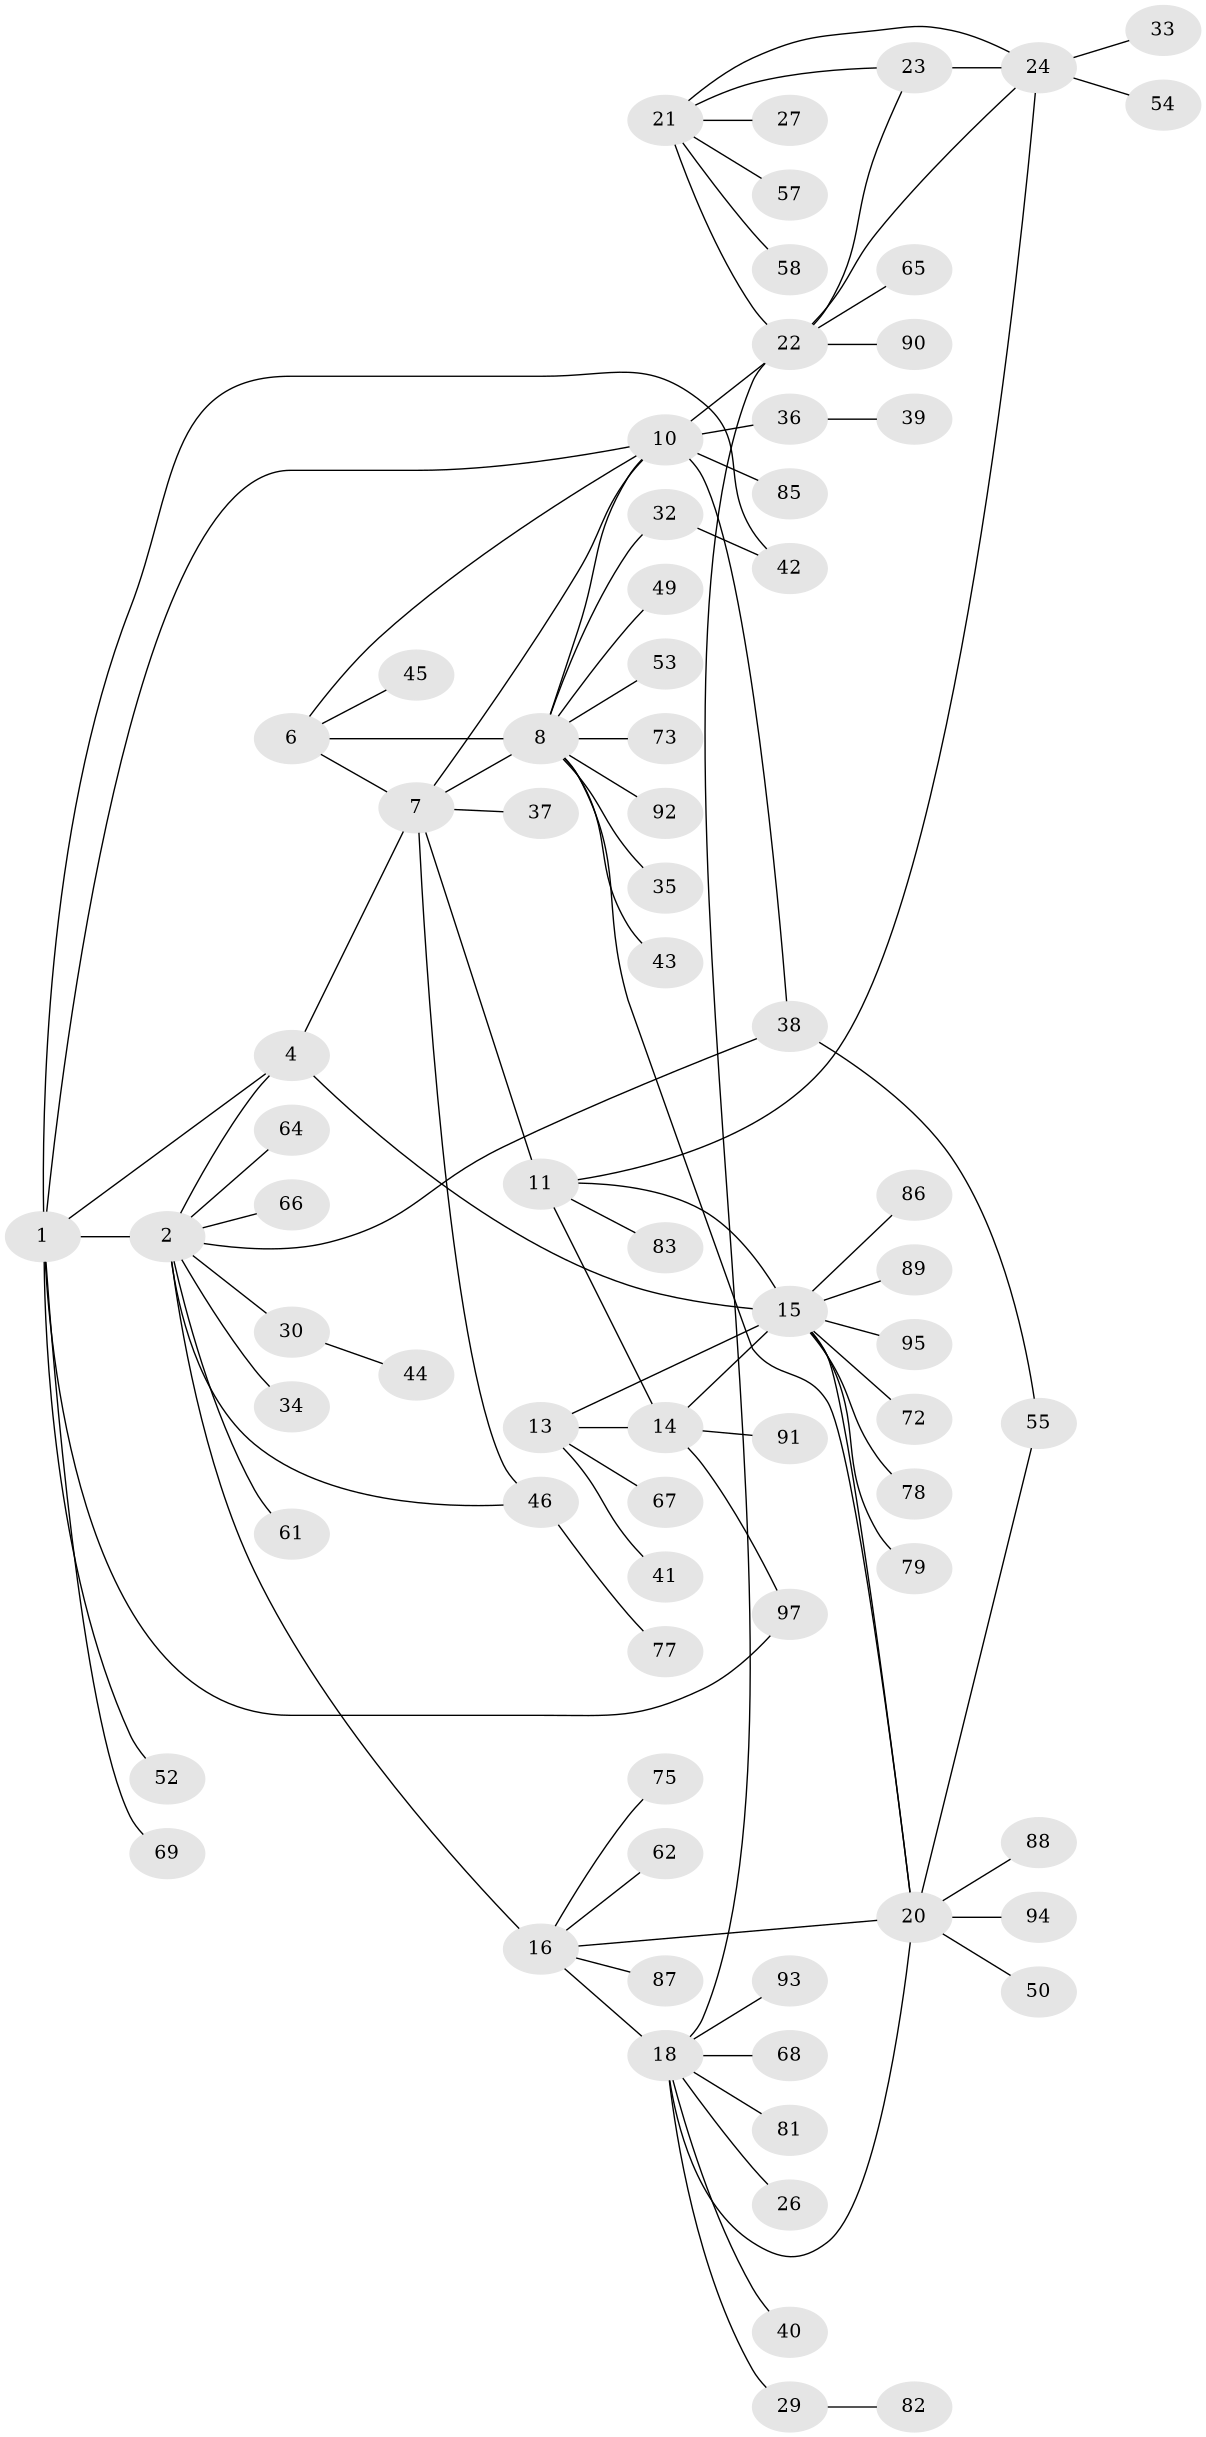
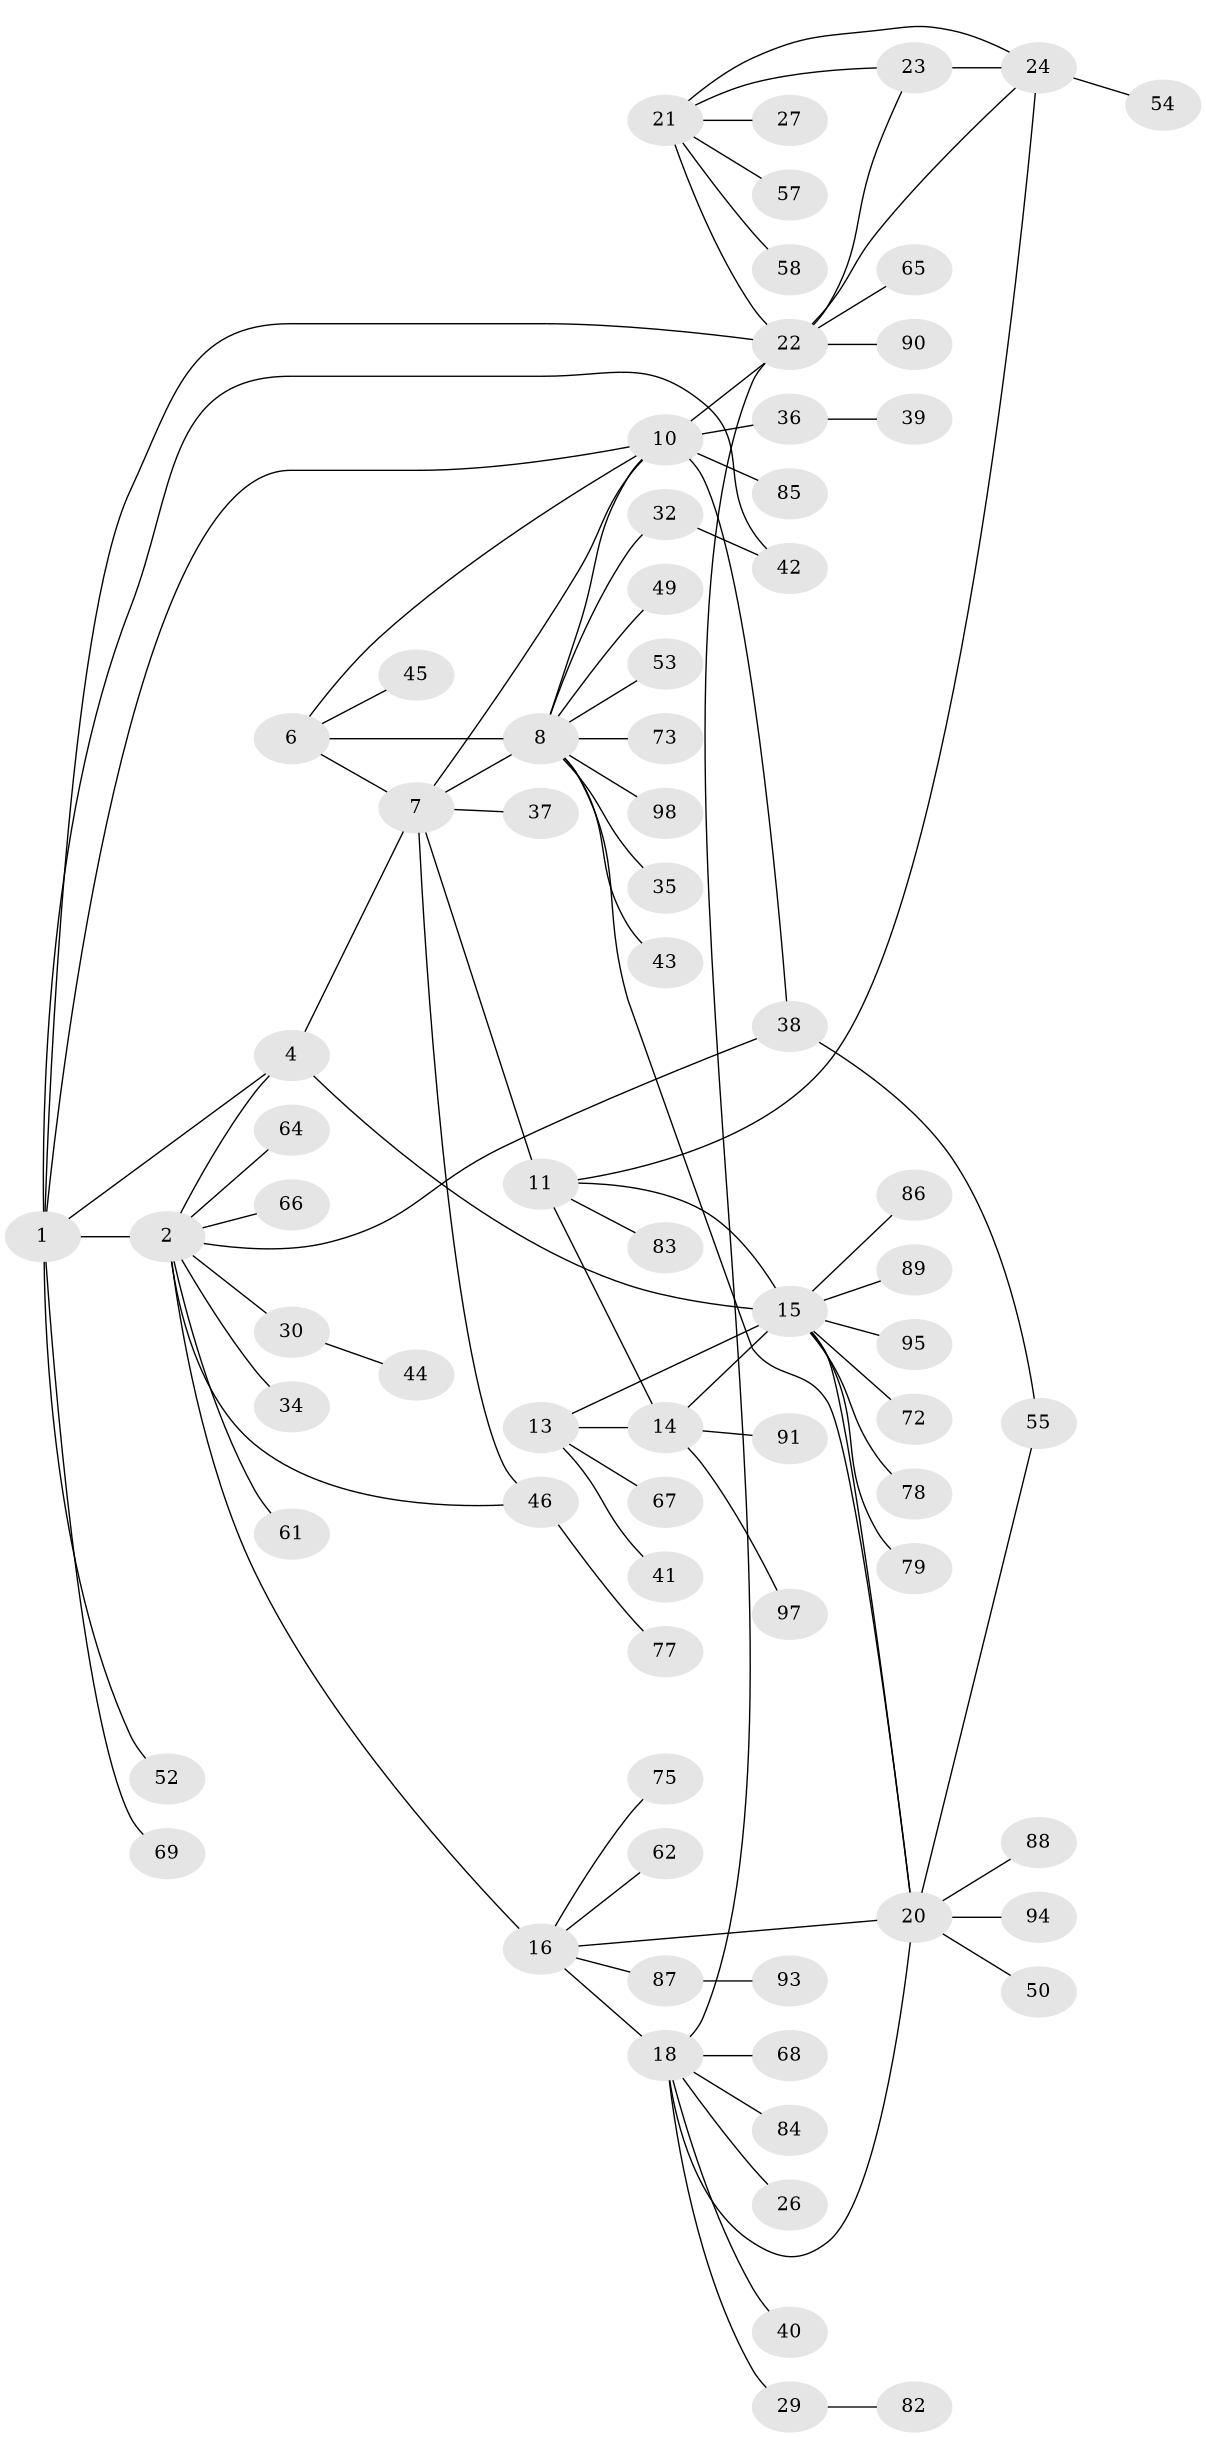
(1163, 30) -> none
(665, 813) -> (665, 813)
(262, 1709) -> (128, 498)
(728, 2018) -> (728, 1981)
(790, 2130) -> (790, 2130)
